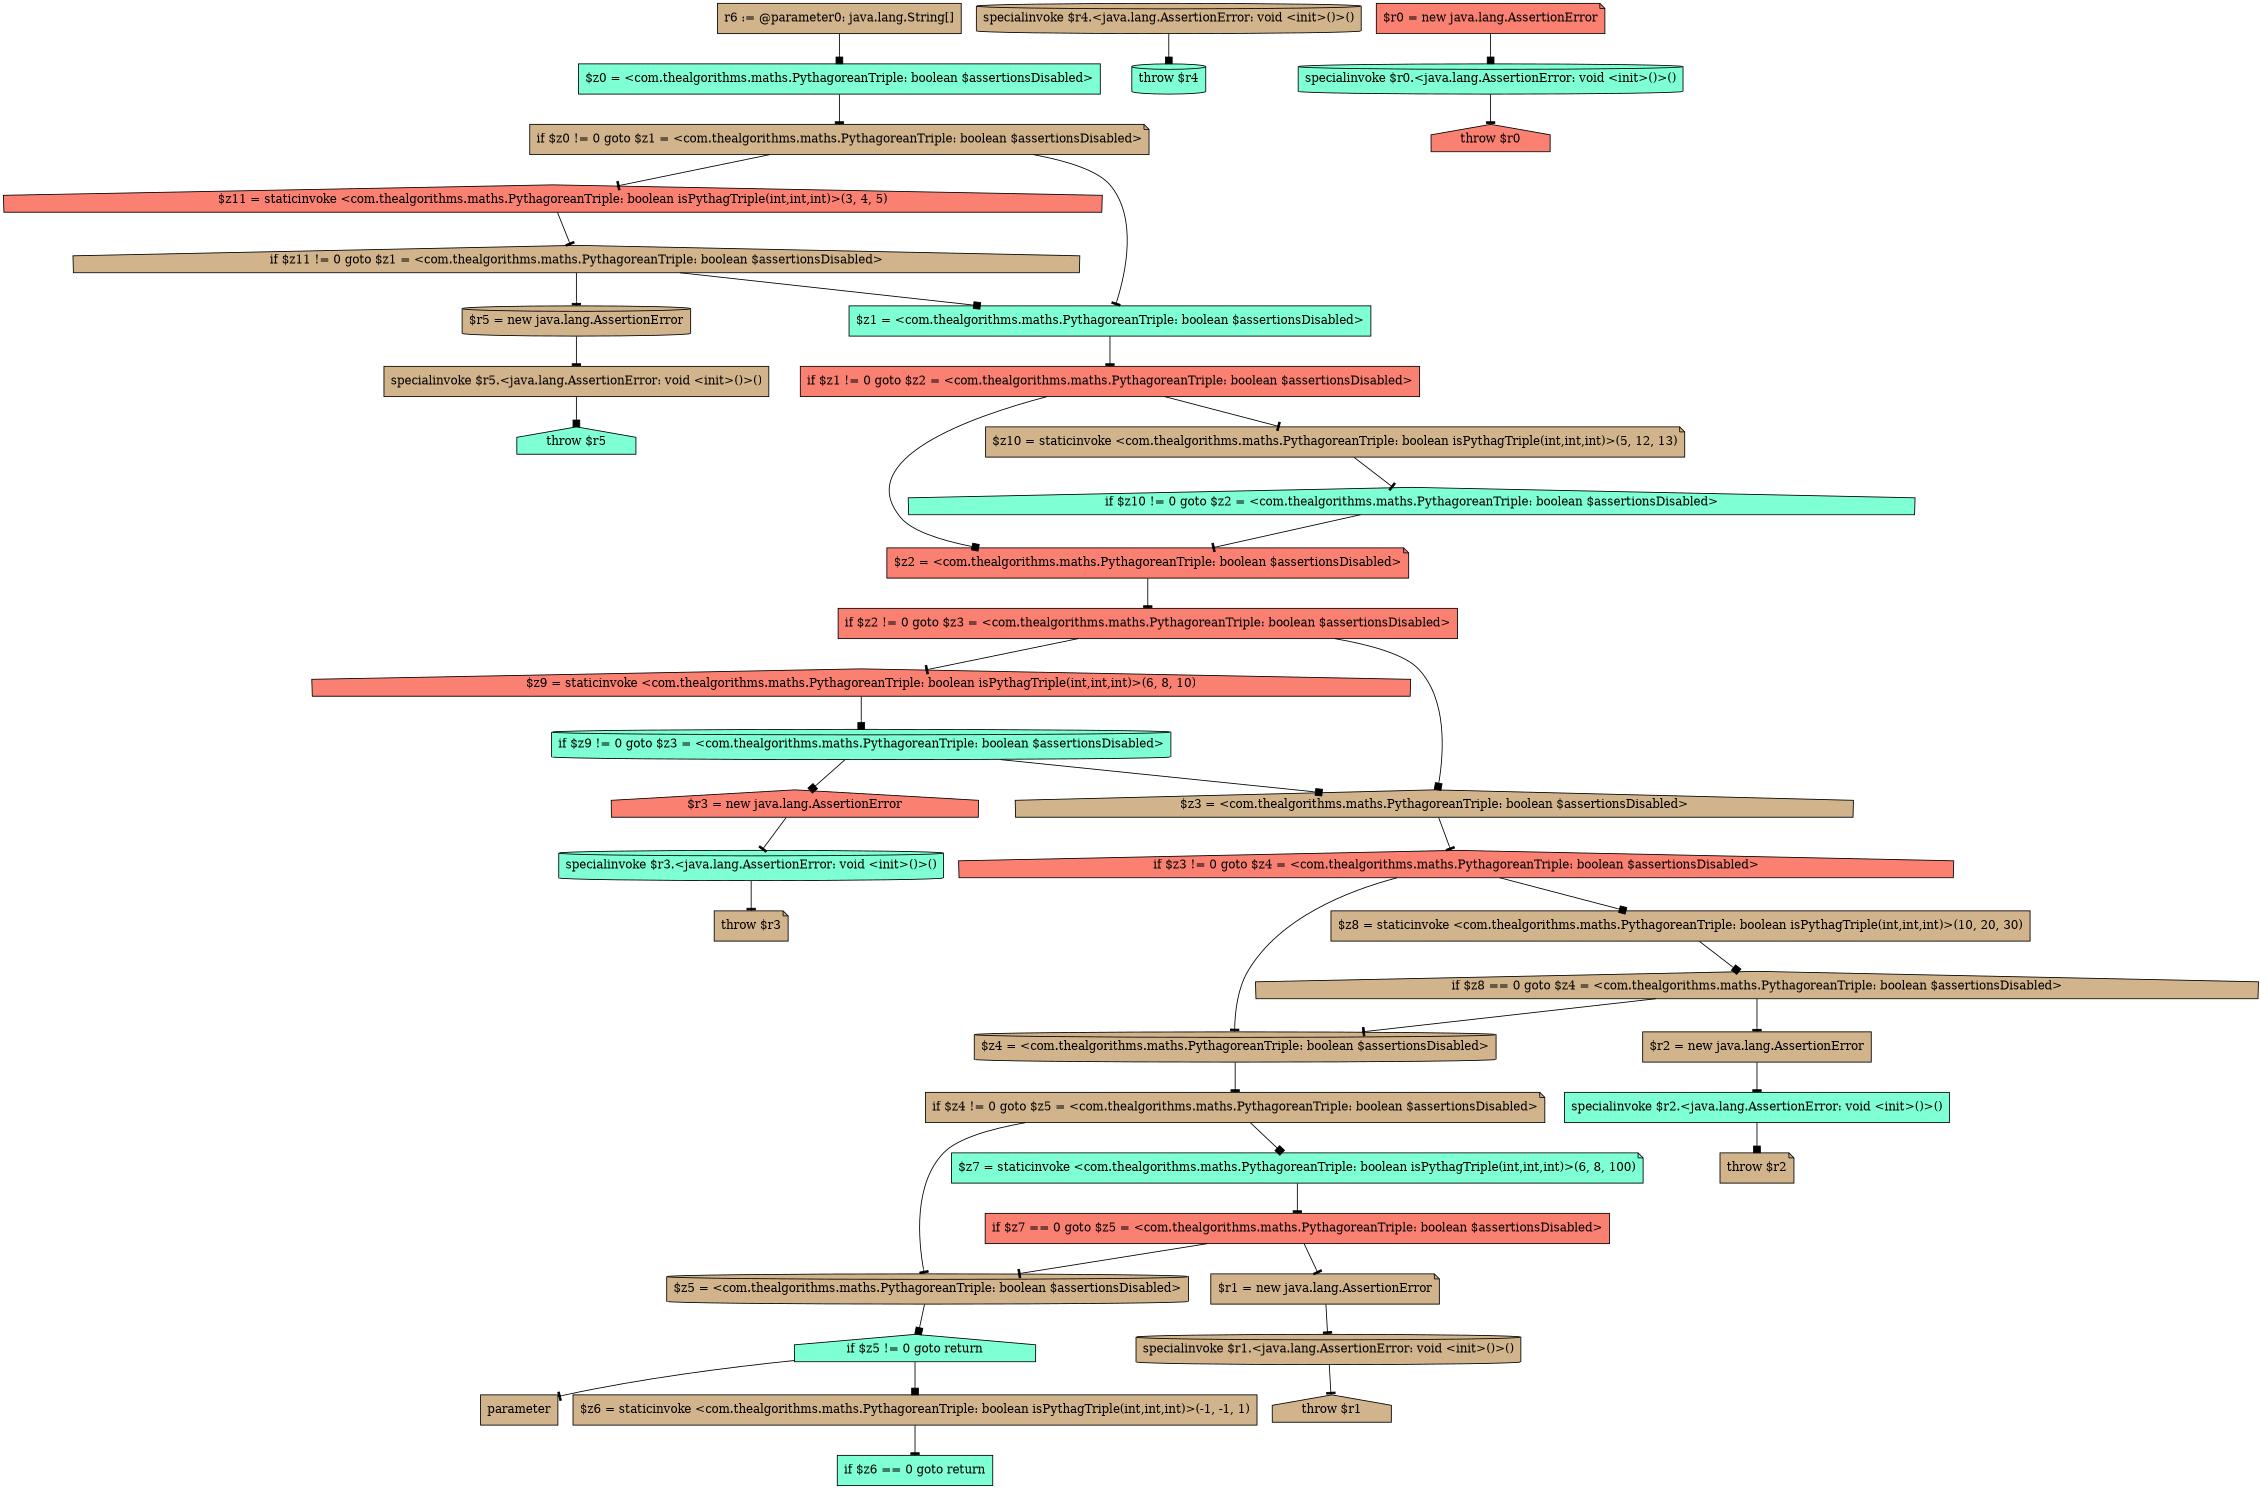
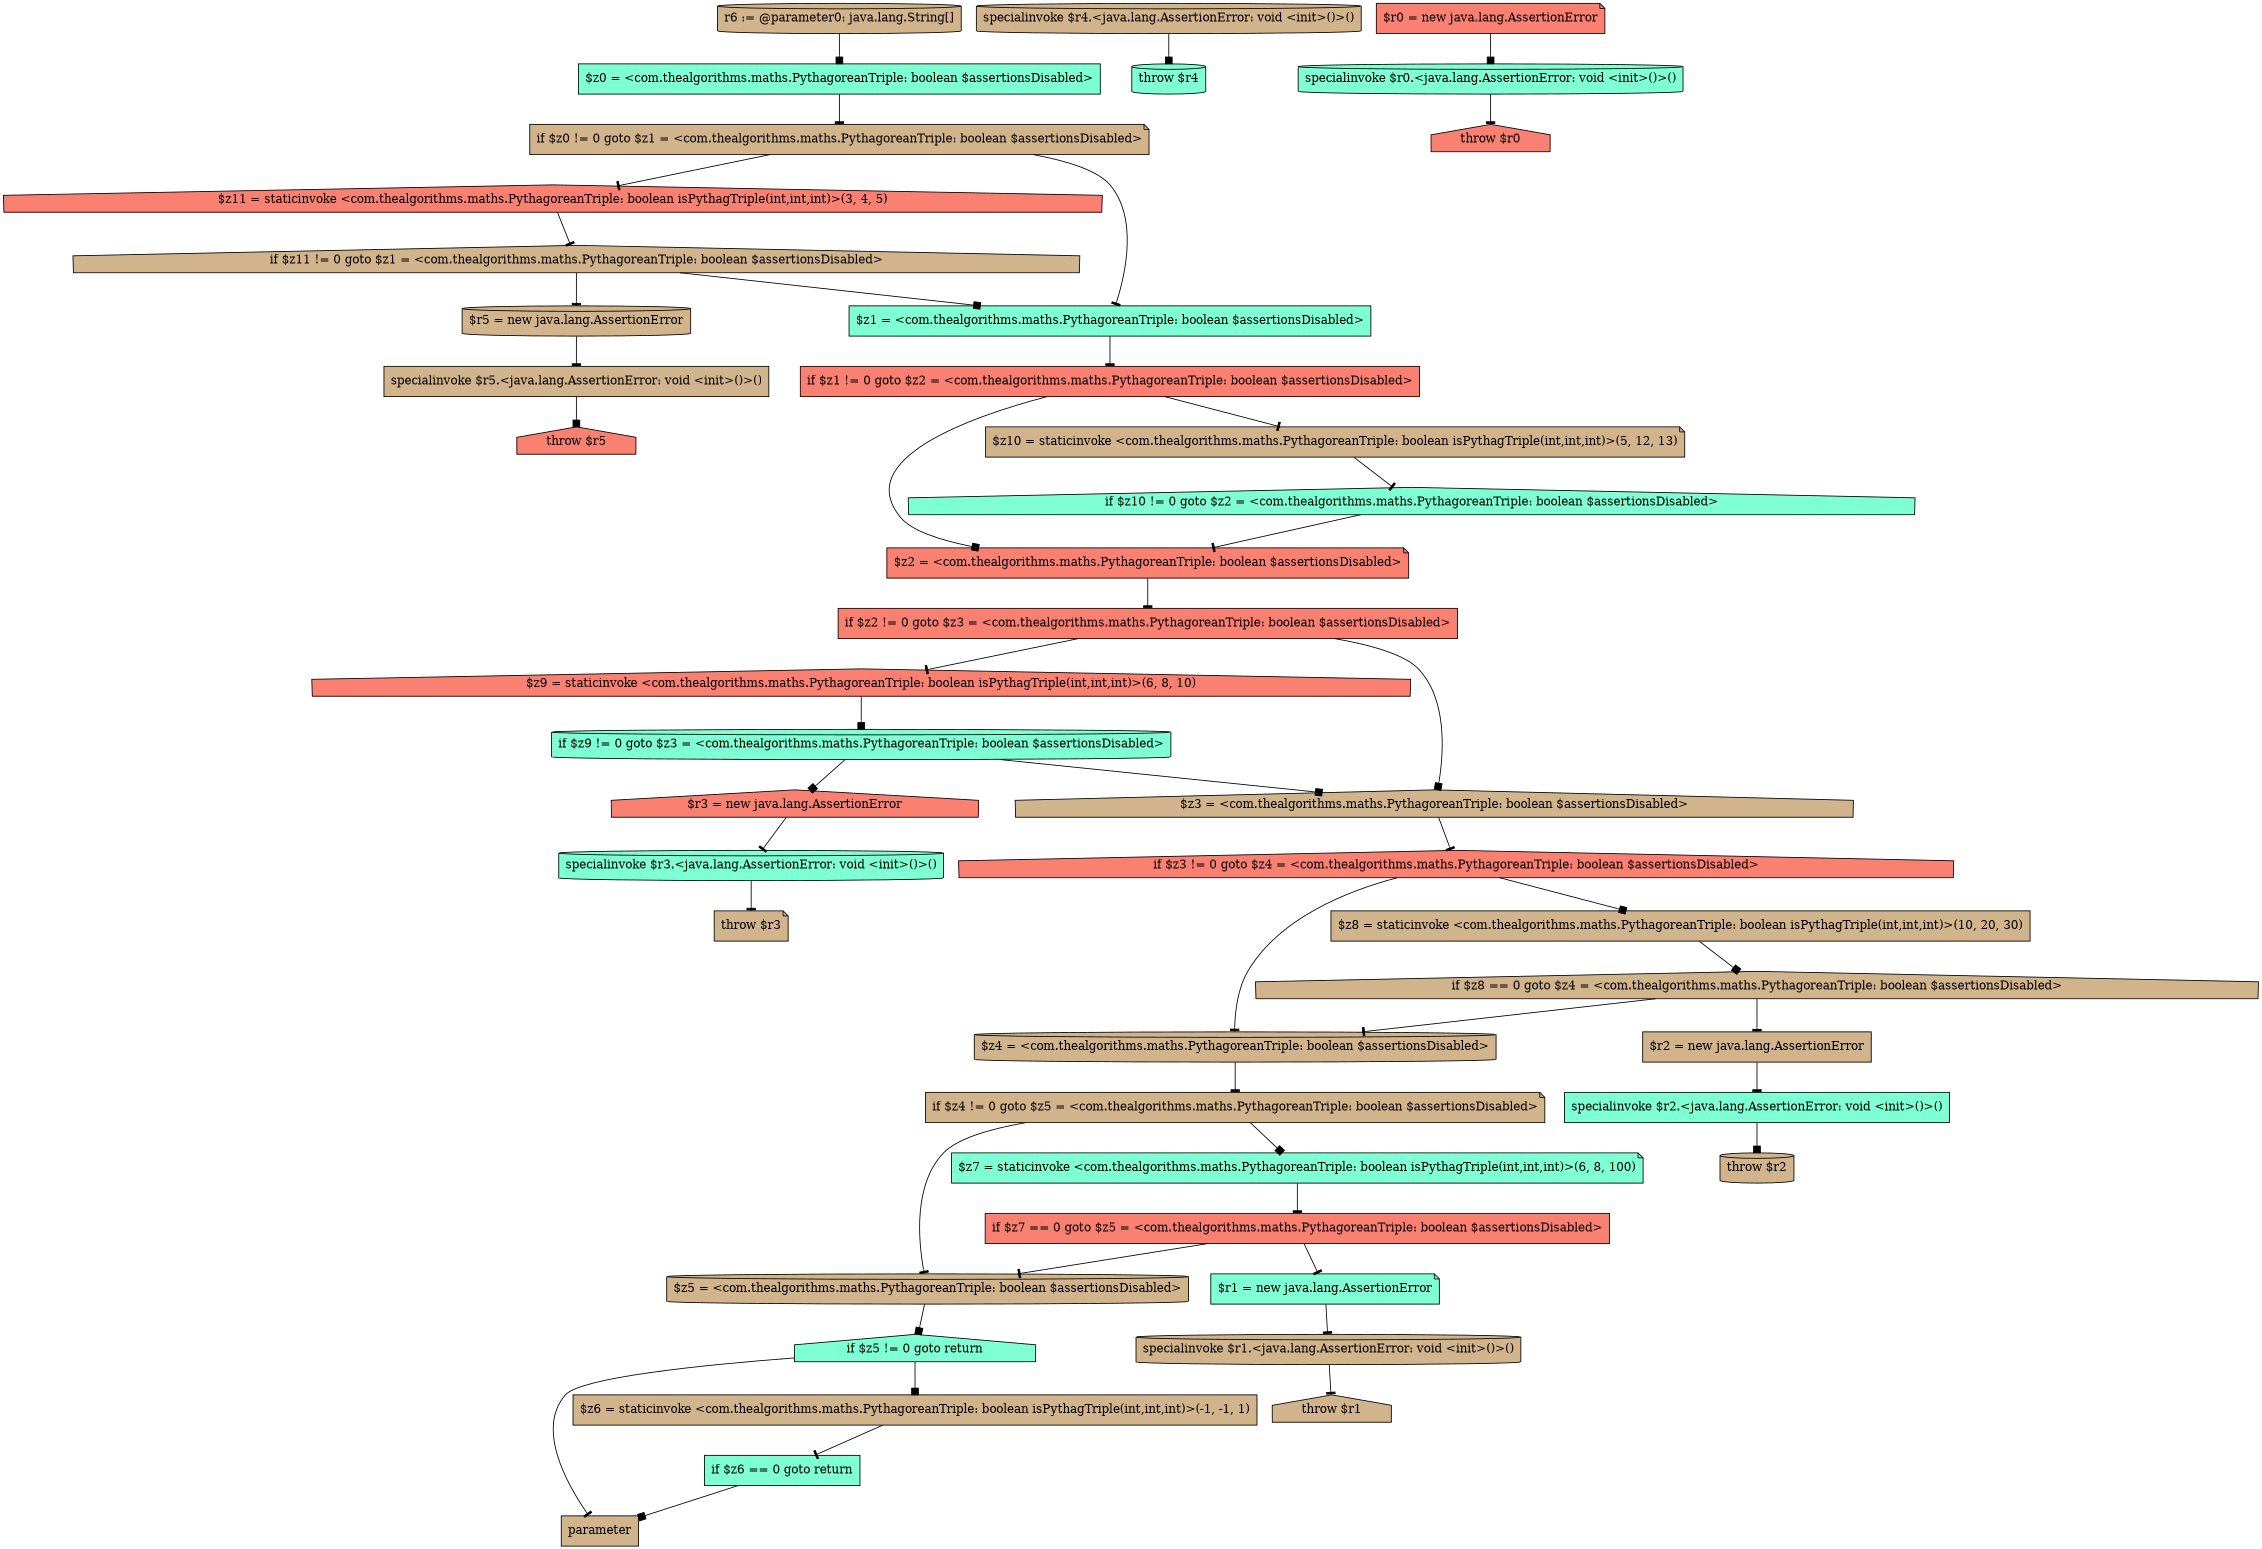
(839, 18) -> (839, 18)
(576, 442) -> (576, 442)
(1757, 1168) -> (1757, 1168)
(1325, 1289) -> (1325, 1289)
none -> (692, 1500)
